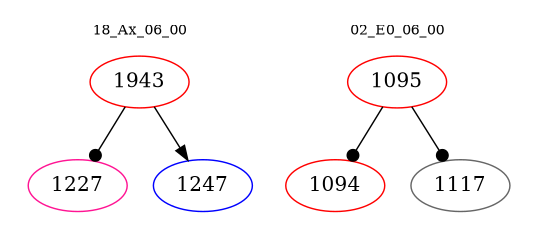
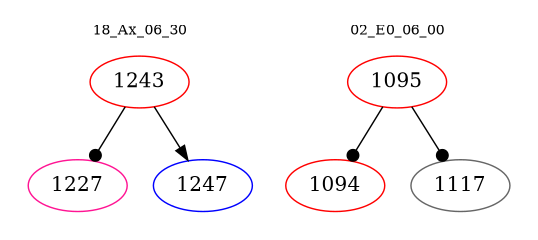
(140, 31) -> (140, 31)
(140, 82) -> (140, 82)
